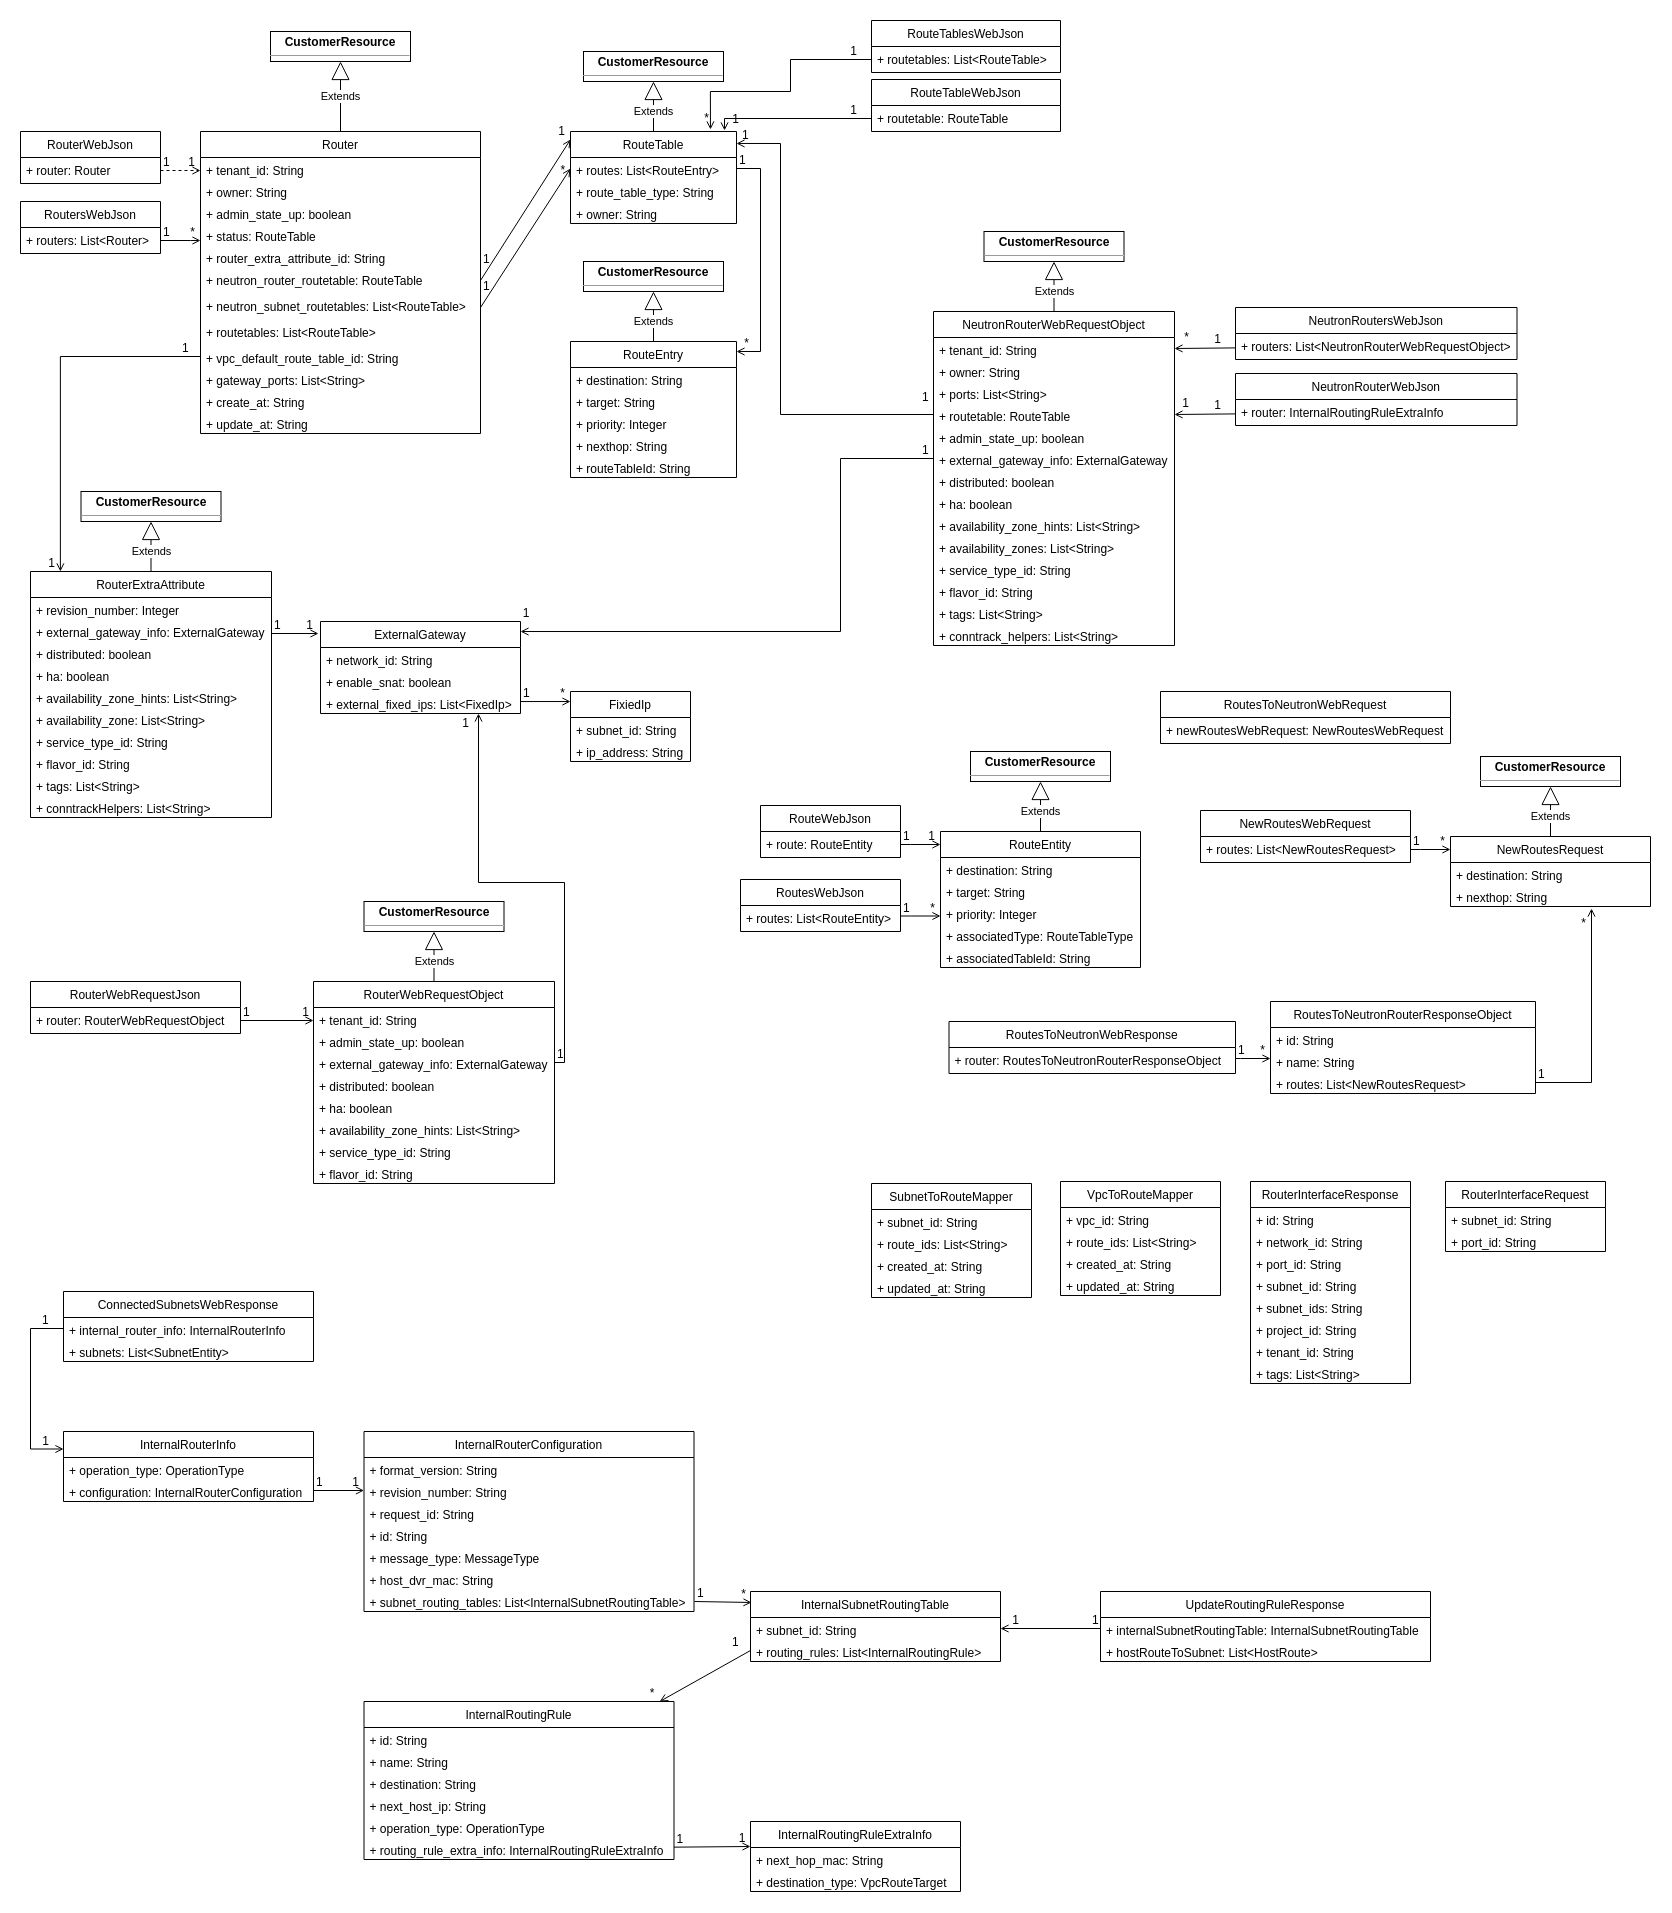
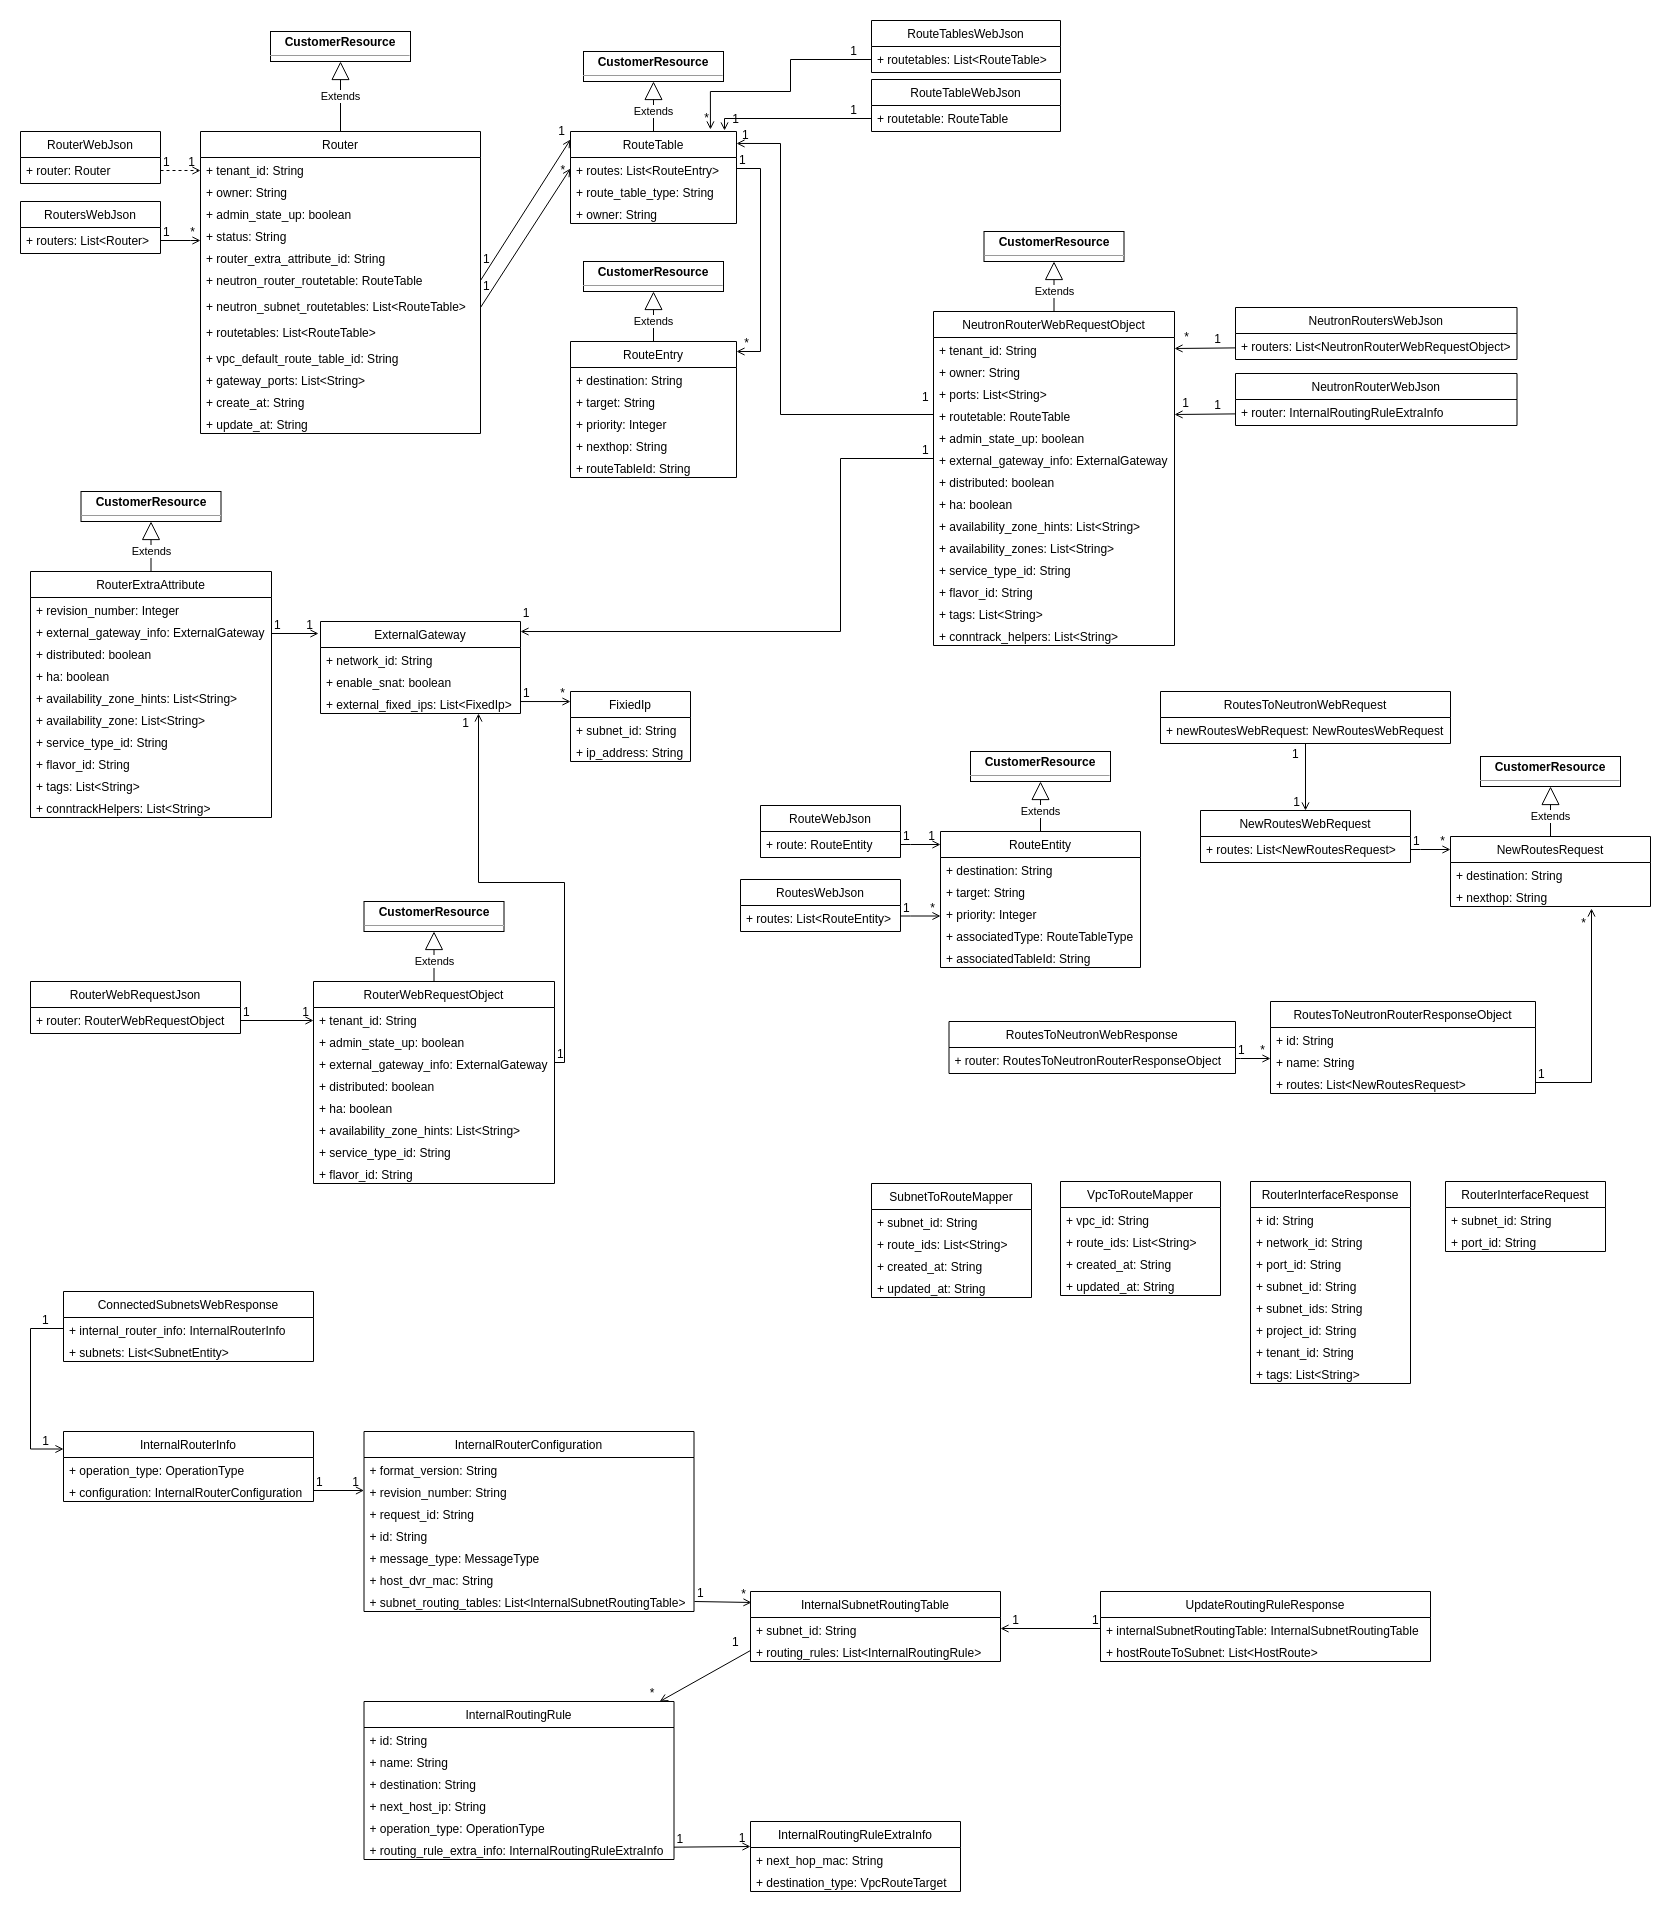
(267, 237) -> (254, 237)
(60, 393) -> none
none -> (1306, 776)
